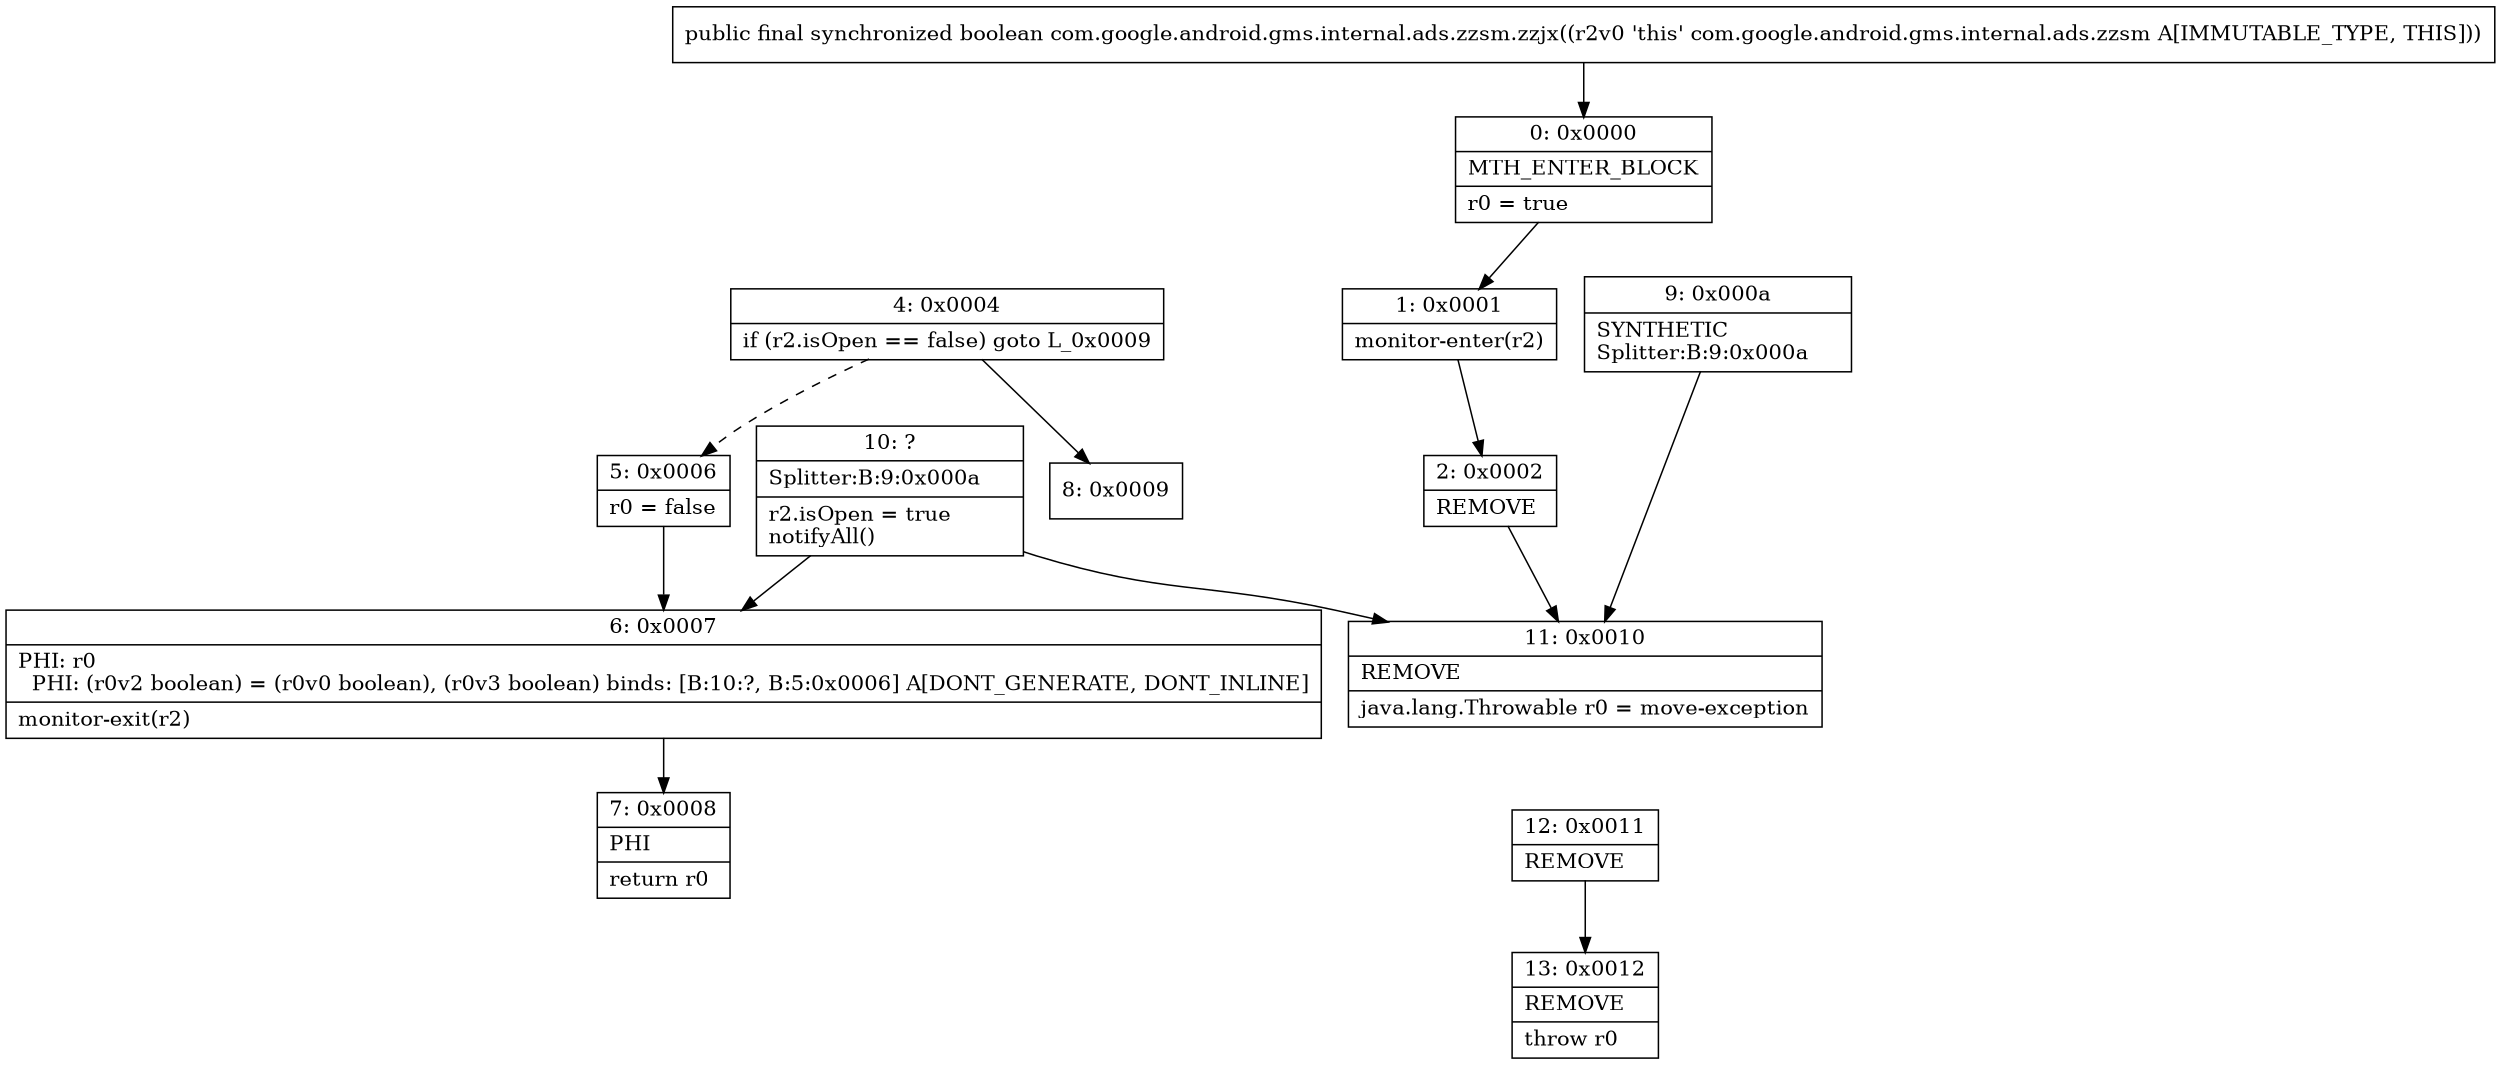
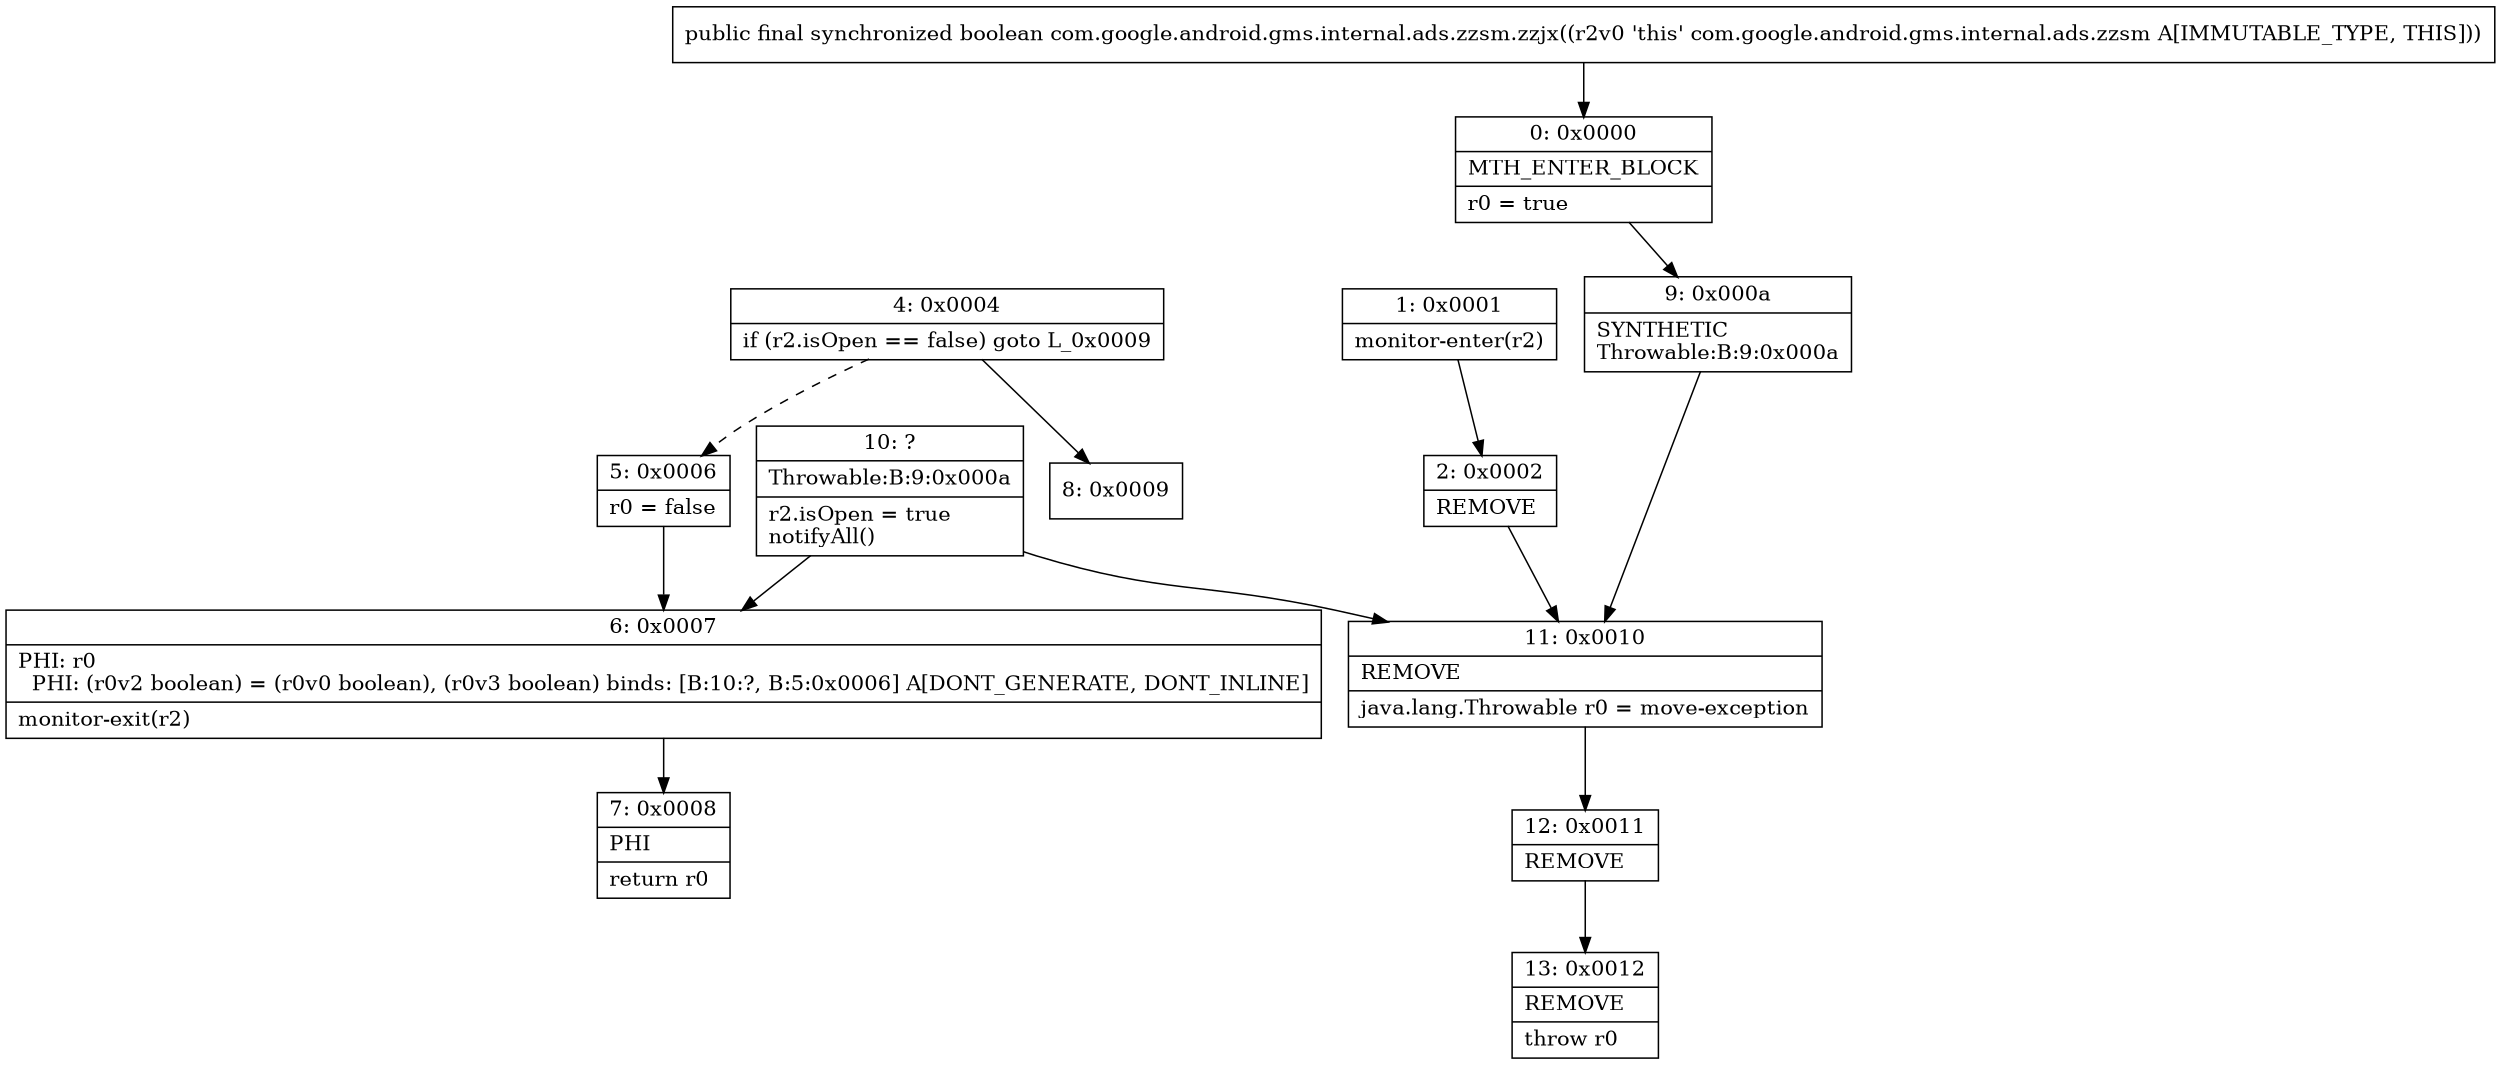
(1514, 250) -> (1648, 244)
(1703, 353) -> (1718, 353)
(875, 478) -> (890, 478)
none -> (1585, 761)
